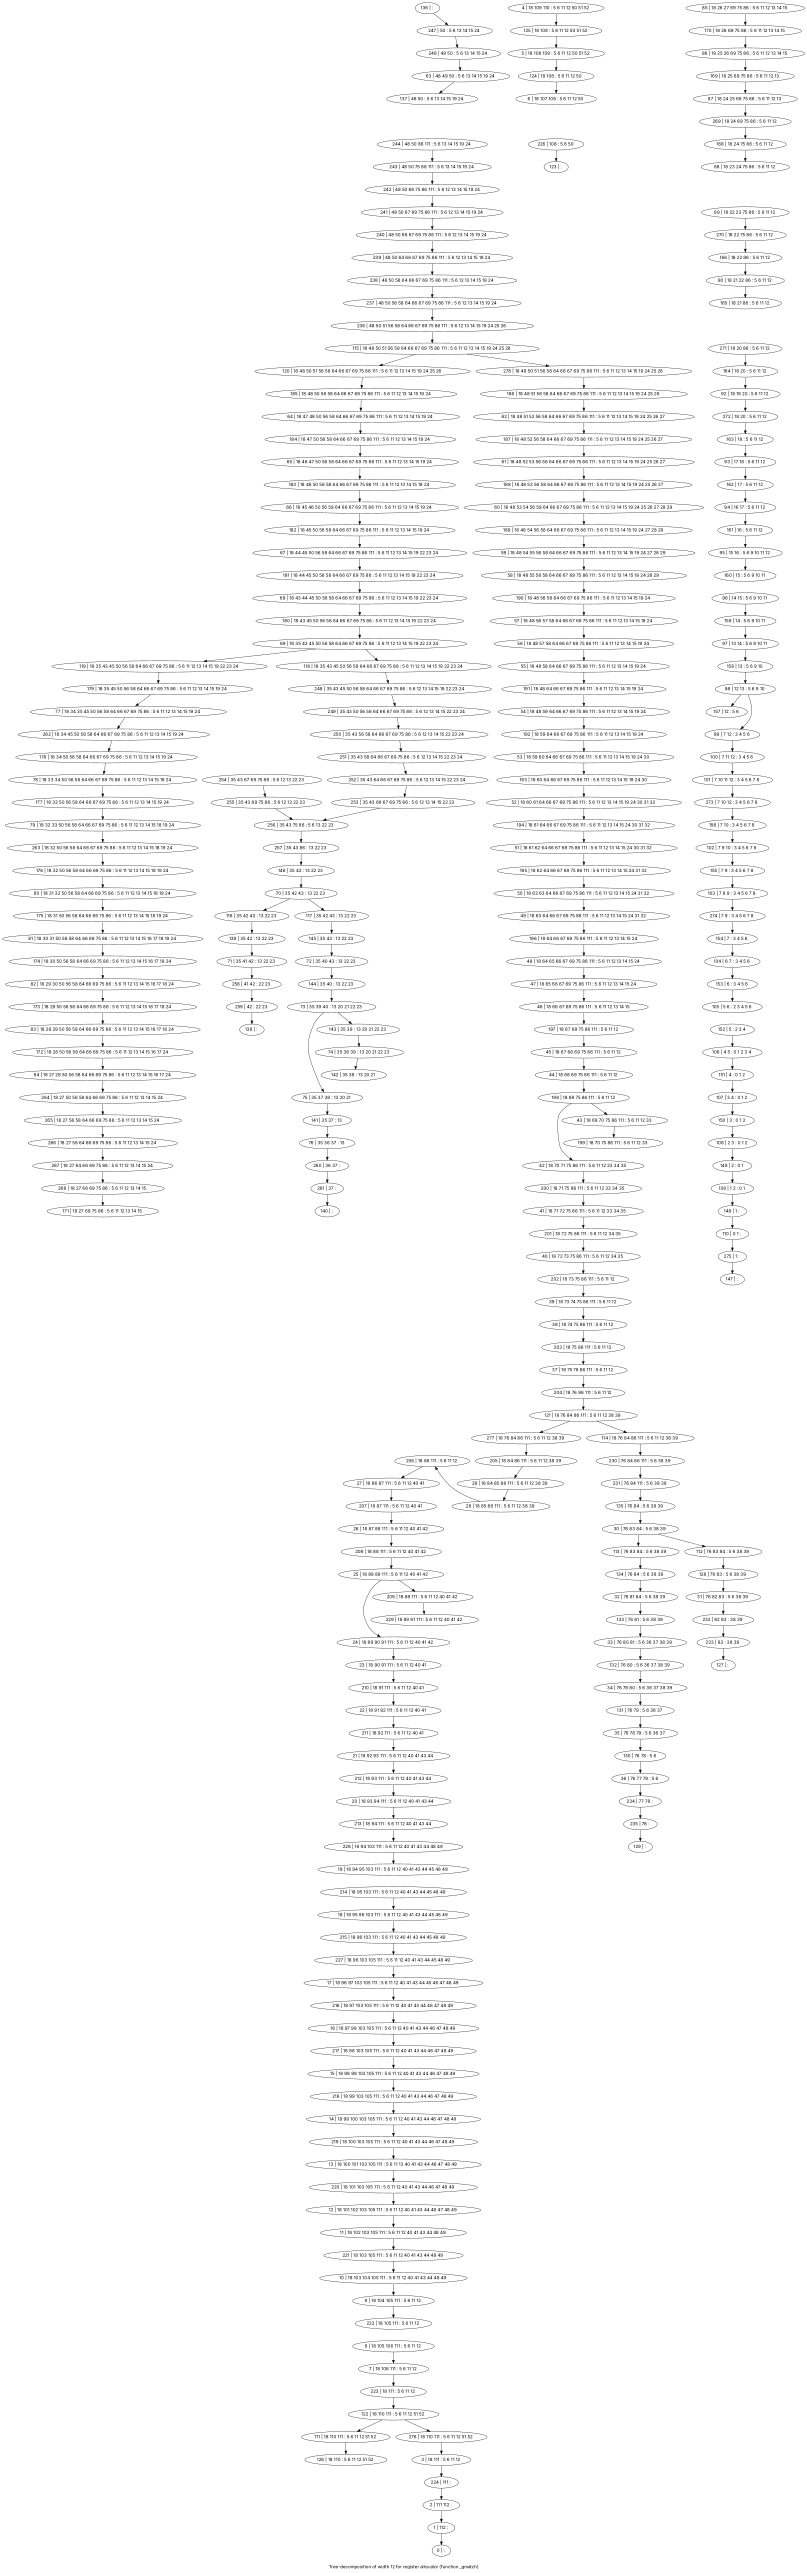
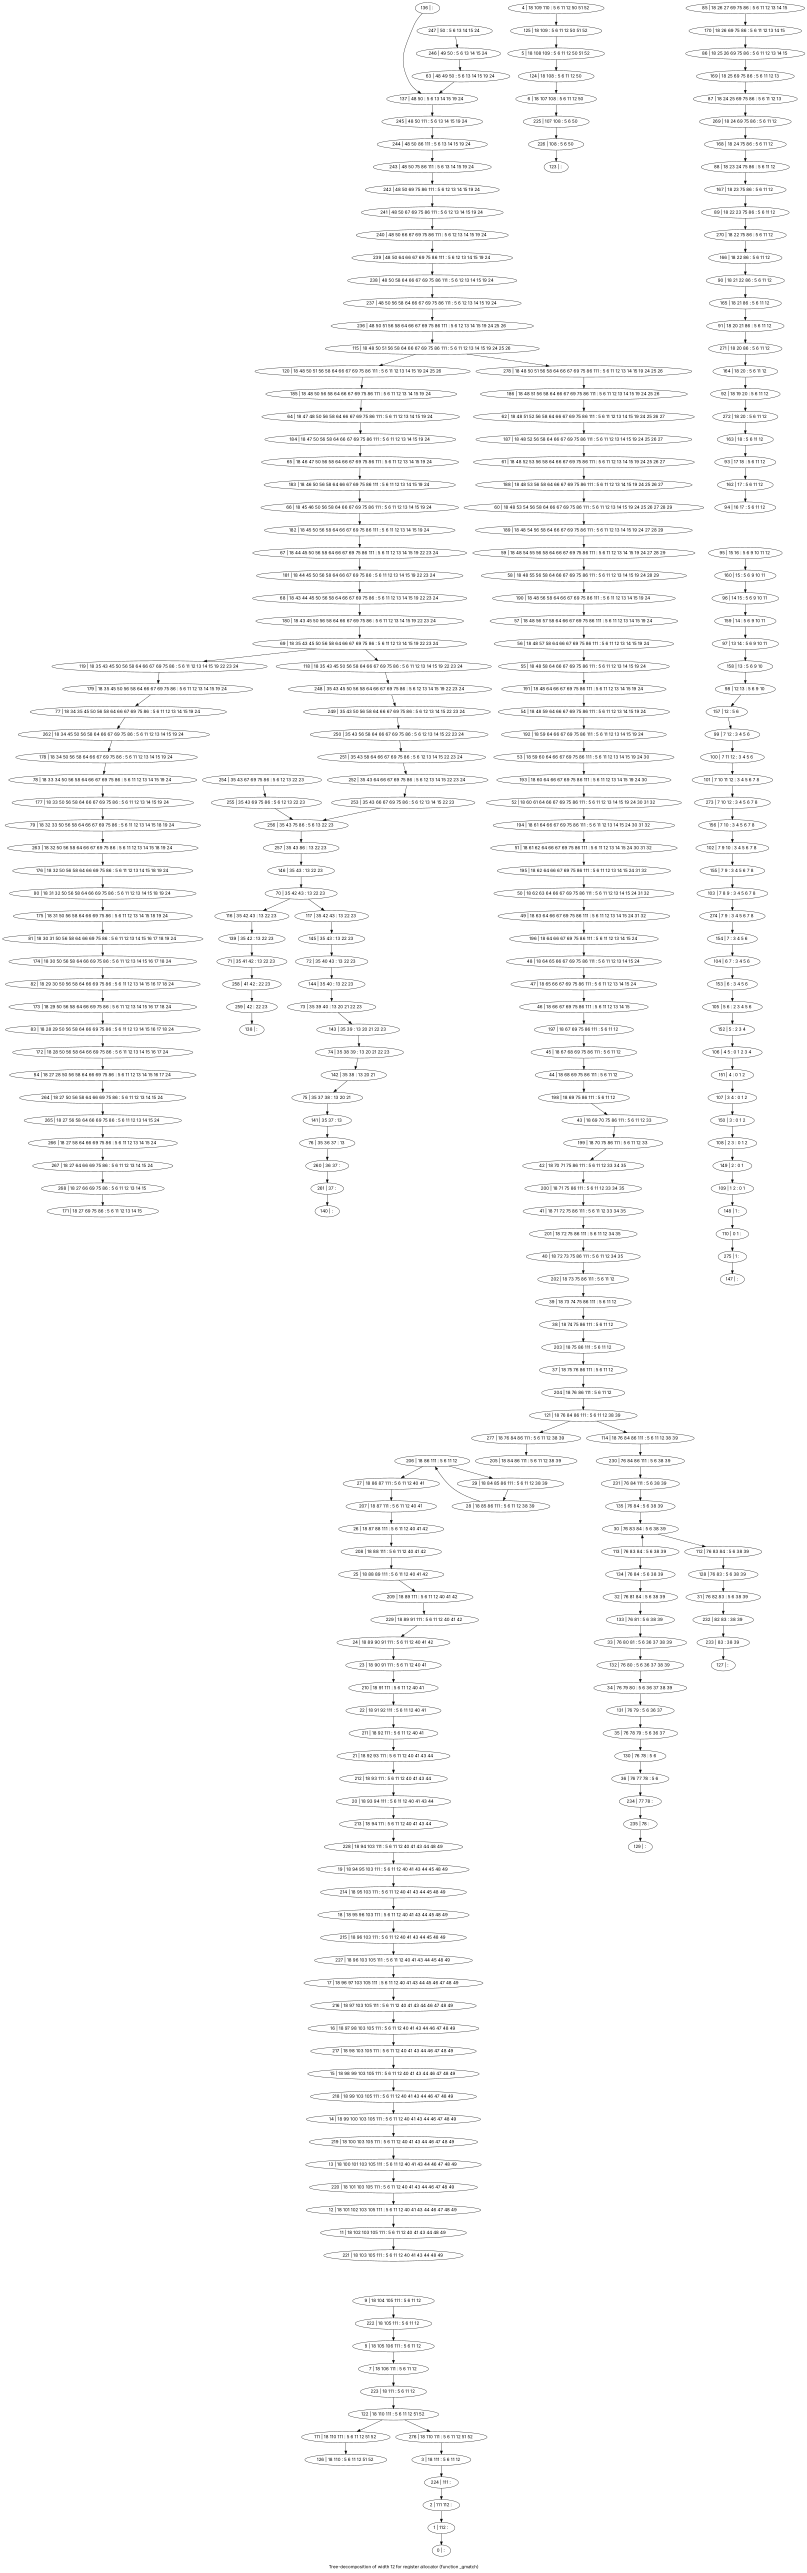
(439, 18) -> (404, 53)
none -> (432, 122)
none -> (556, 122)
none -> (745, 190)
none -> (745, 326)
(745, 530) -> none
none -> (745, 586)
(752, 712) -> (729, 722)
none -> (732, 1017)
(308, 1050) -> (342, 1085)
(558, 1130) -> (600, 1154)
(519, 1471) -> (469, 1472)
(638, 1539) -> (642, 1542)
(364, 1607) -> (410, 1630)
none -> (393, 1879)
(393, 2278) -> none
none -> (393, 2333)
